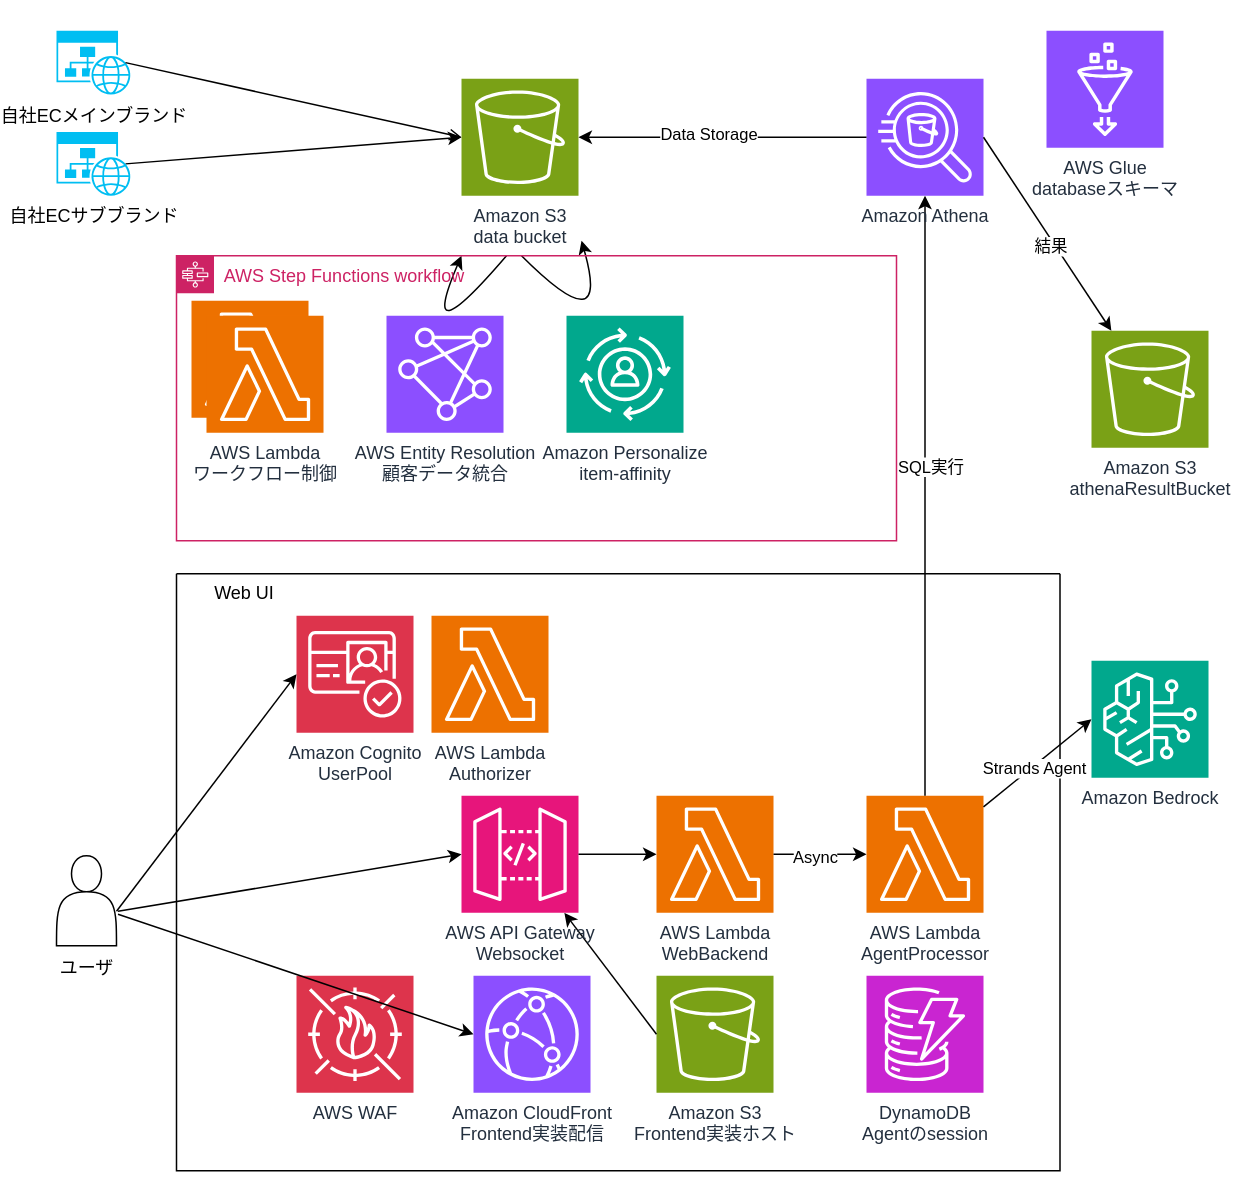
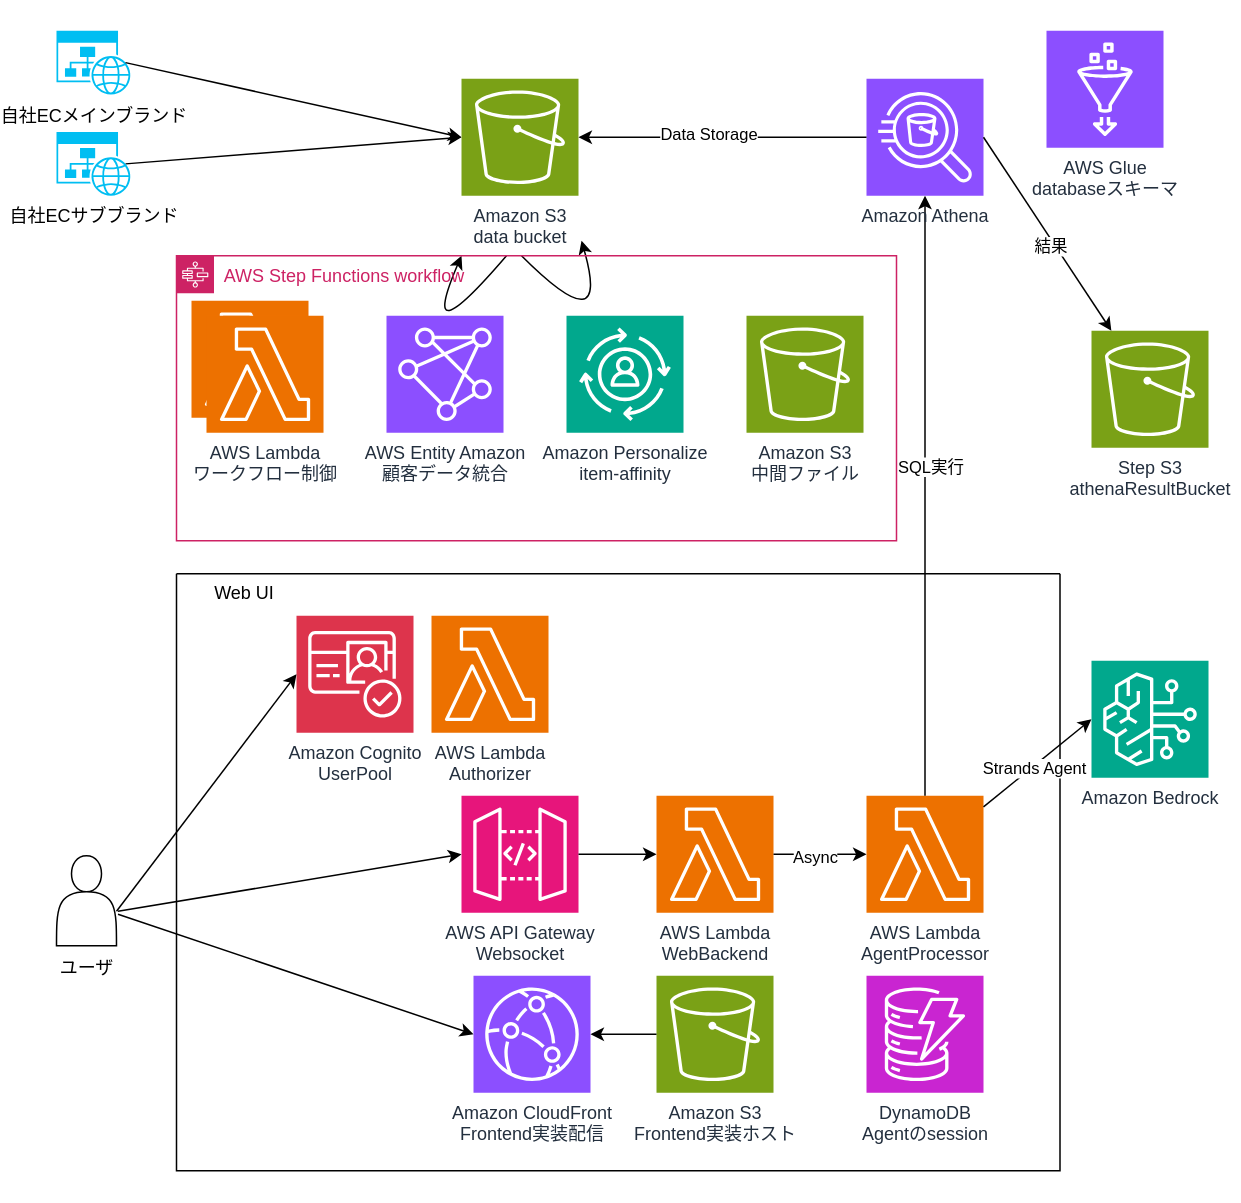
(453, 135) -> (451, 135)
none -> (805, 374)
(446, 465) -> (446, 465)
(1151, 480) -> (1151, 480)
(613, 977) -> (628, 1034)
(355, 1034) -> none
